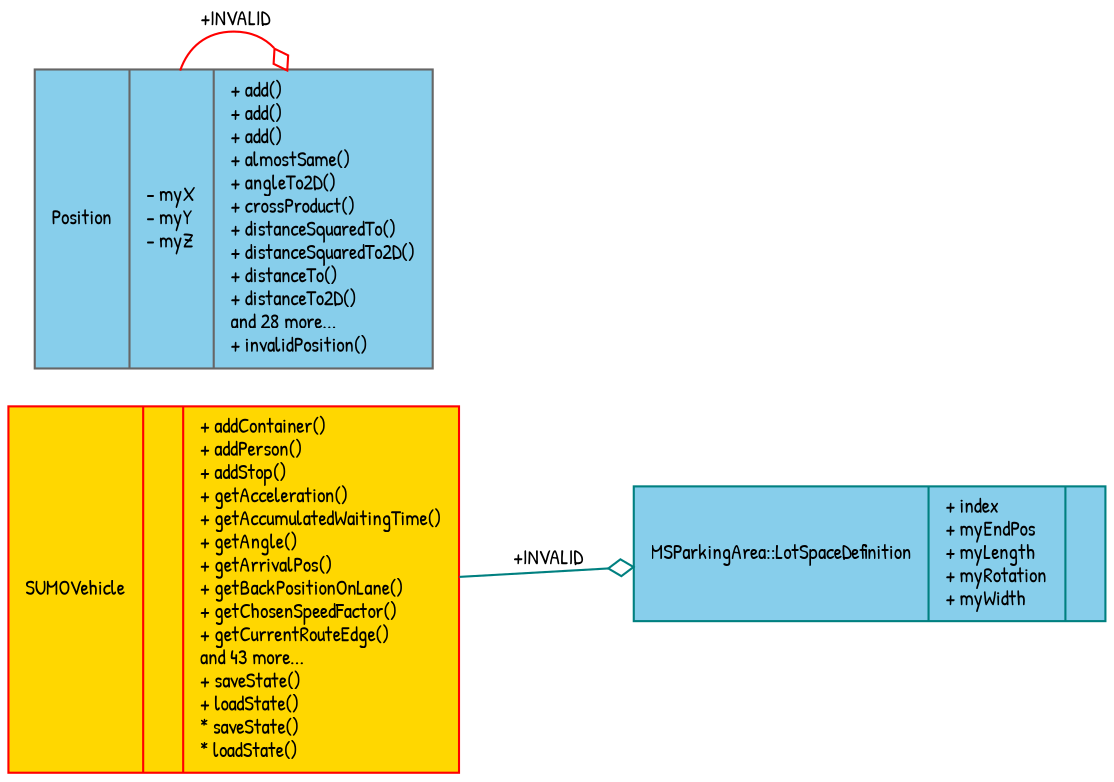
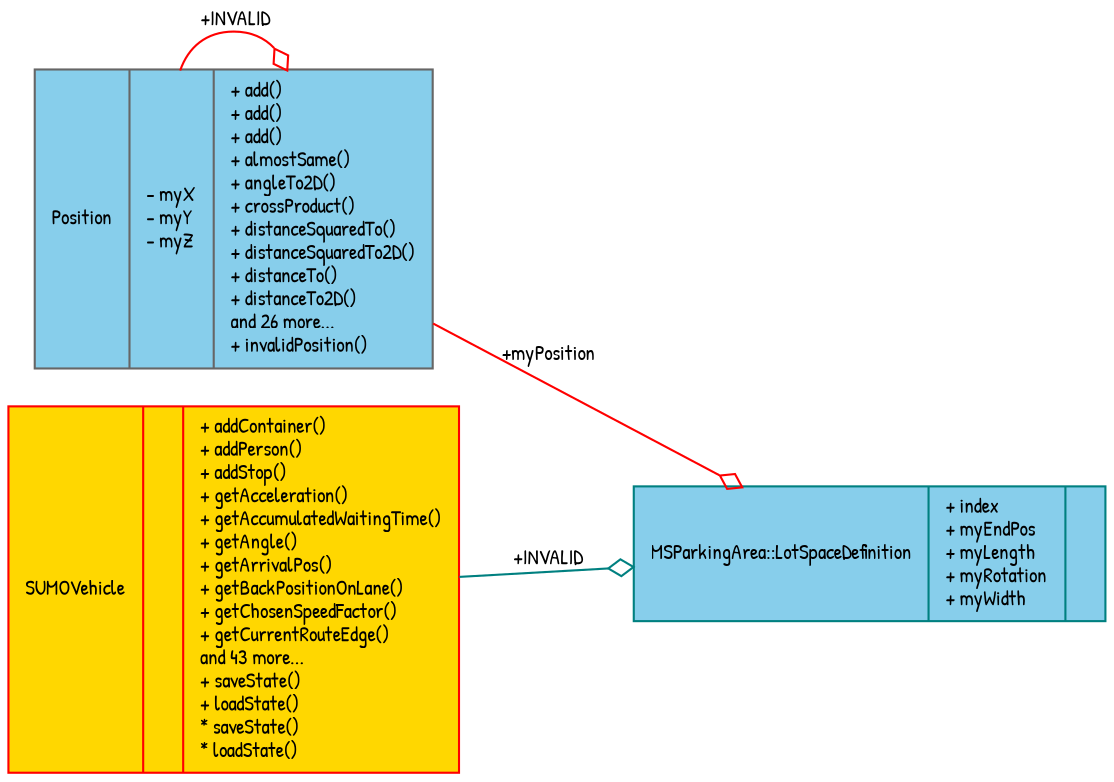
(284, 322) -> (283, 322)
none -> (576, 399)
